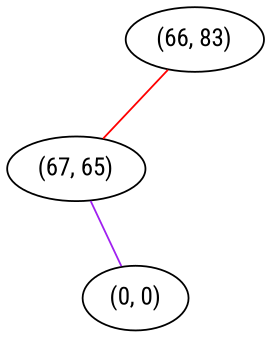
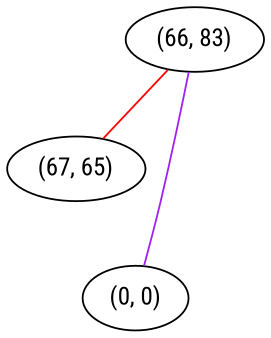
(106, 234) -> (168, 169)
